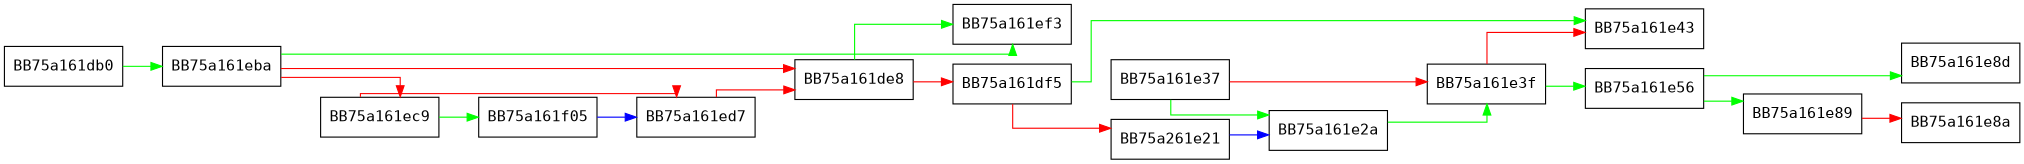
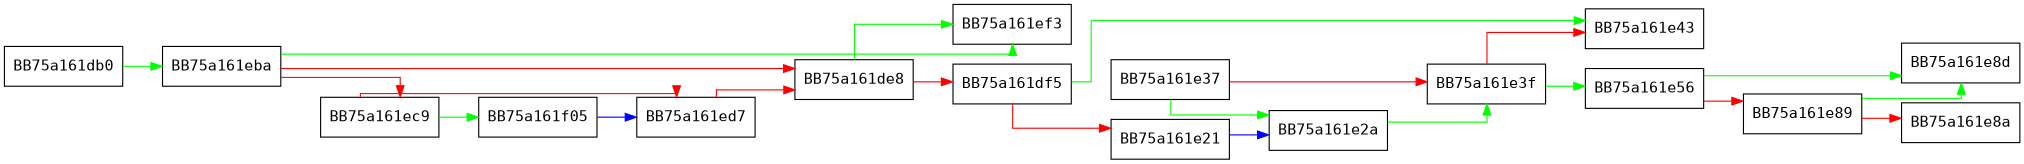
none -> (1914, 98)
(1718, 101) -> (1718, 101)
(1170, 139) -> (1170, 139)
